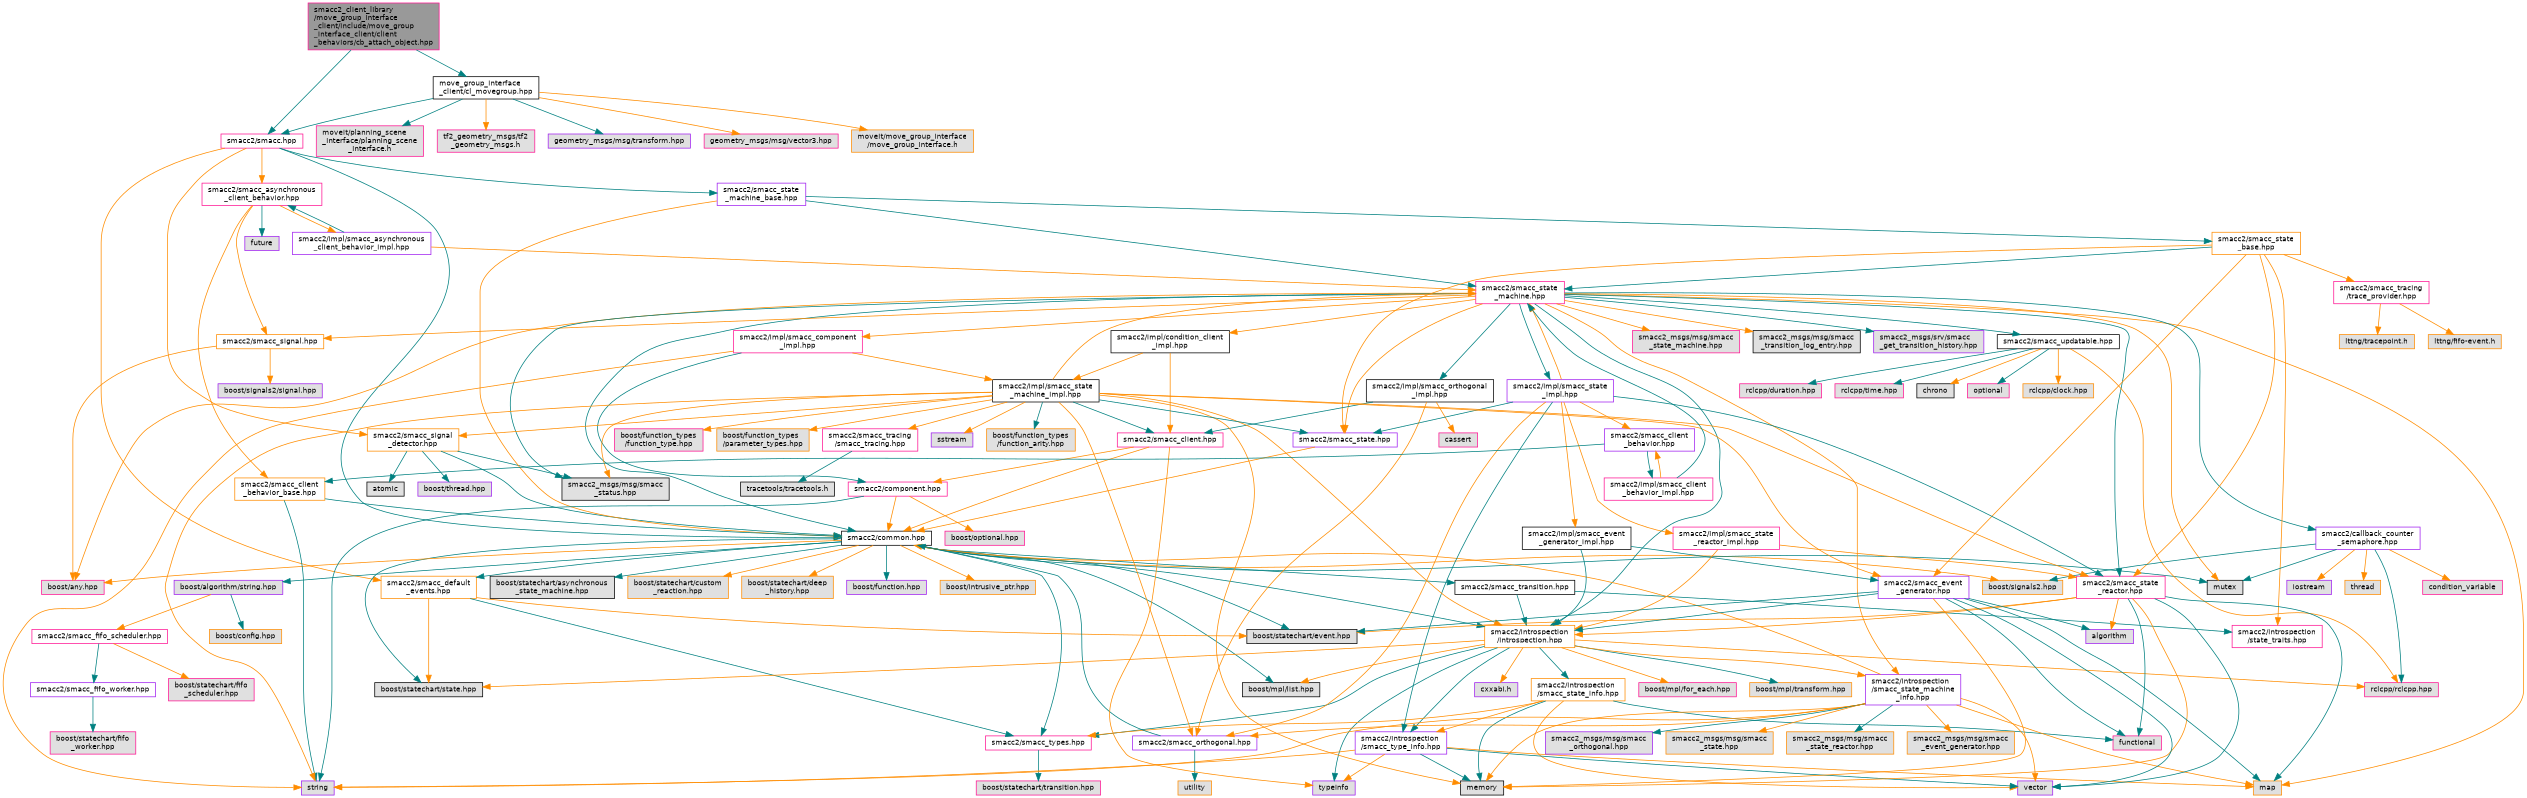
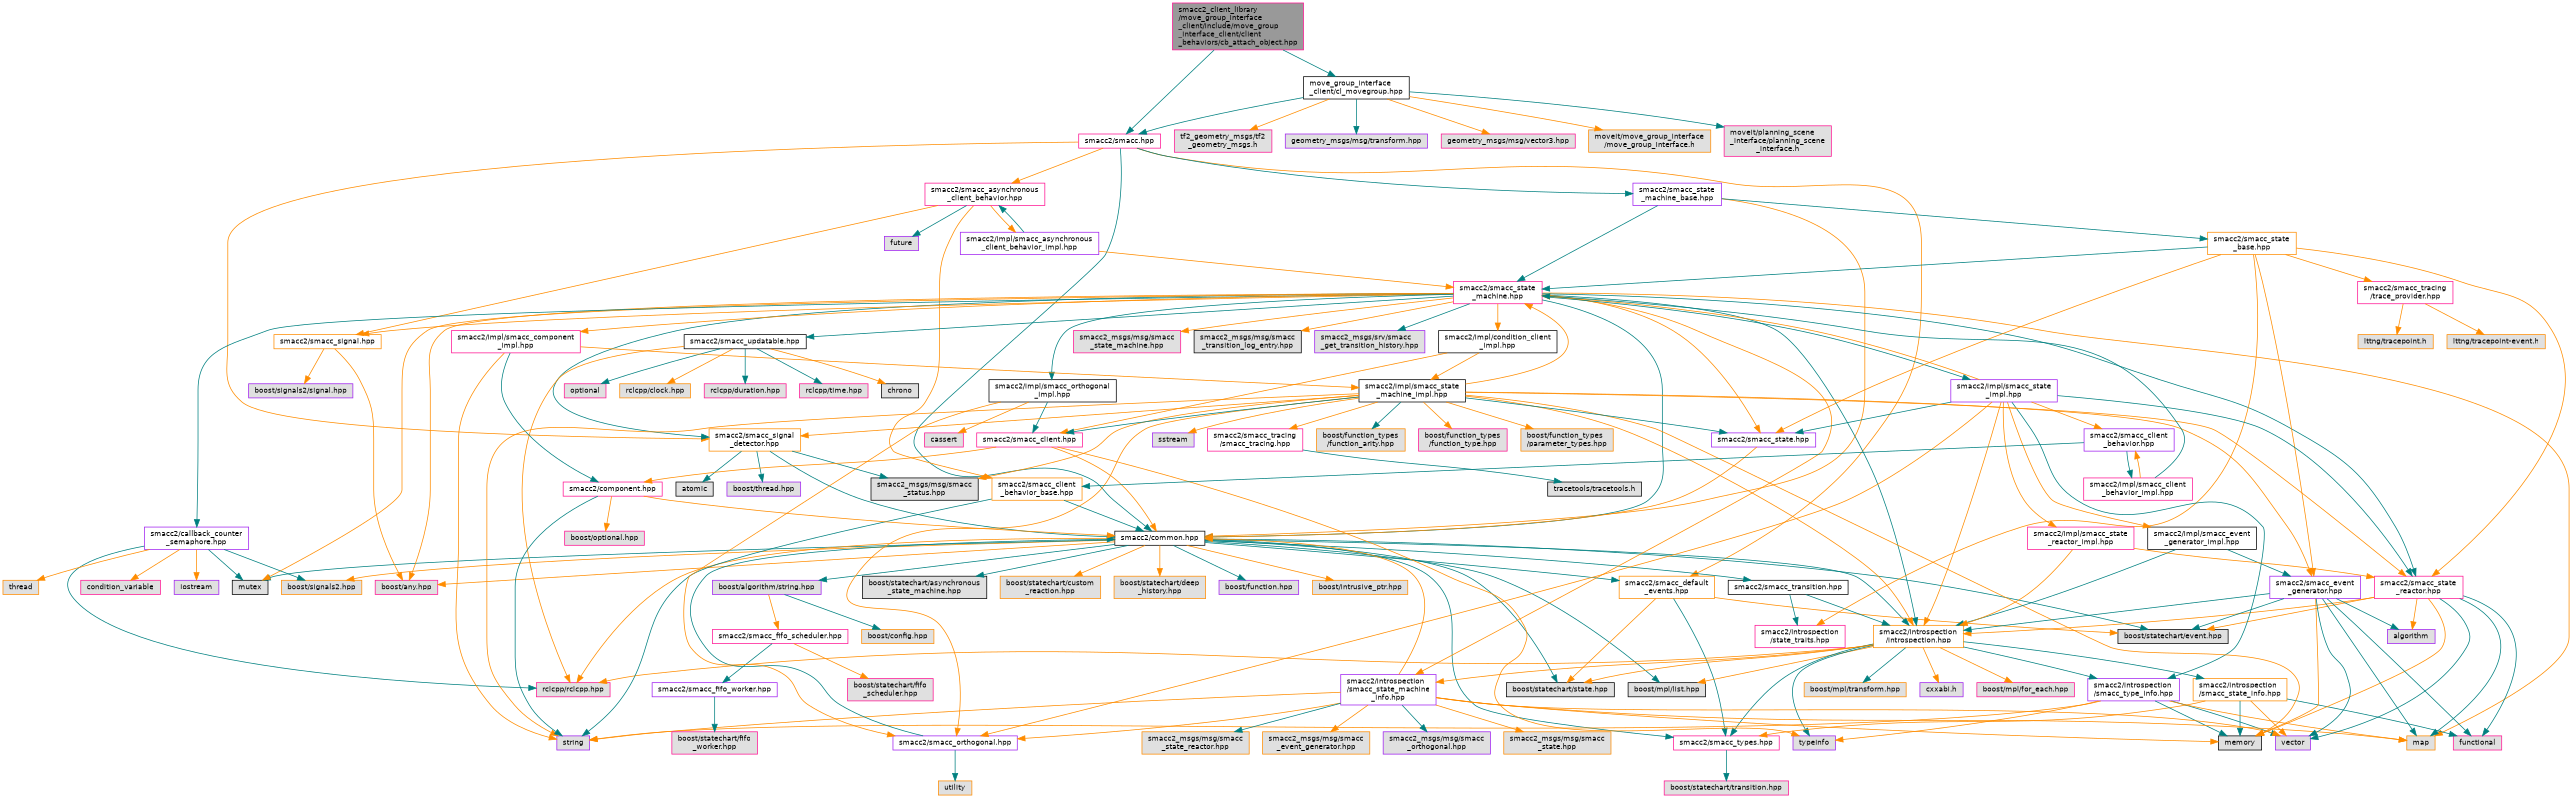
(926, 303) -> (696, 328)
(2465, 342) -> (2496, 342)
none -> (1968, 511)
none -> (683, 576)
(1501, 713) -> none
